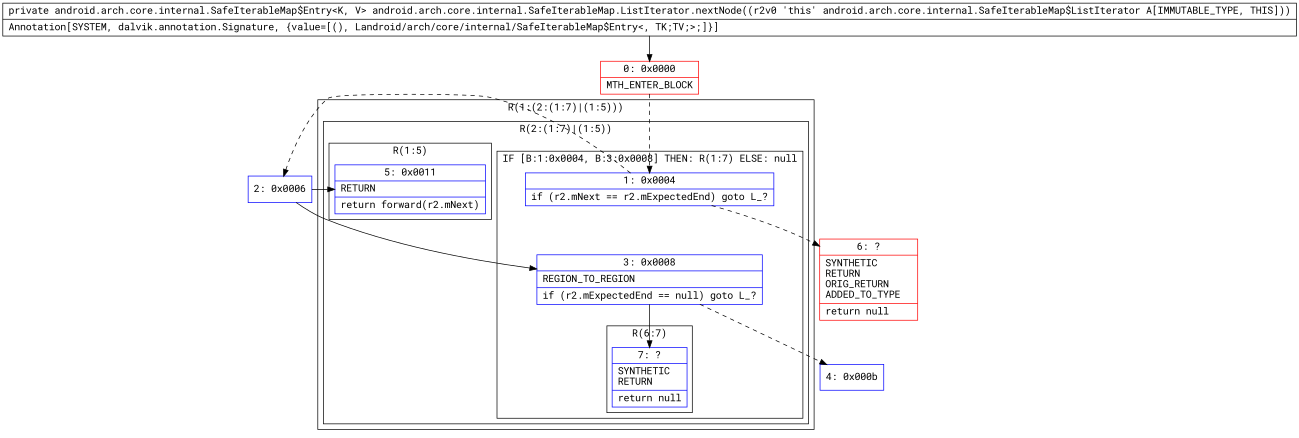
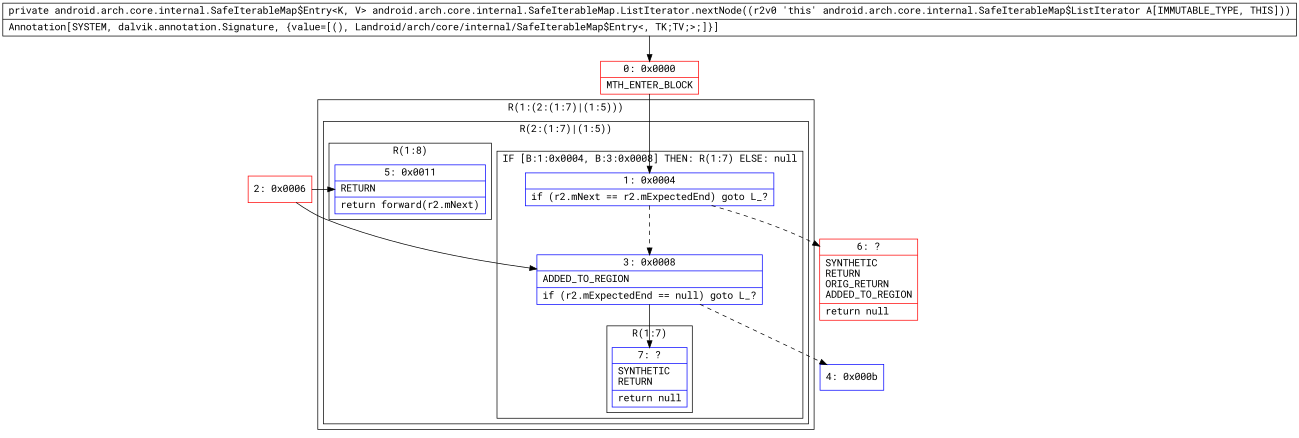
(448, 95) -> (650, 227)
(650, 130) -> (650, 130)
(410, 151) -> (410, 151)
(280, 189) -> (280, 189)
(589, 279) -> (586, 279)
(863, 295) -> (869, 295)
(650, 334) -> (650, 334)
